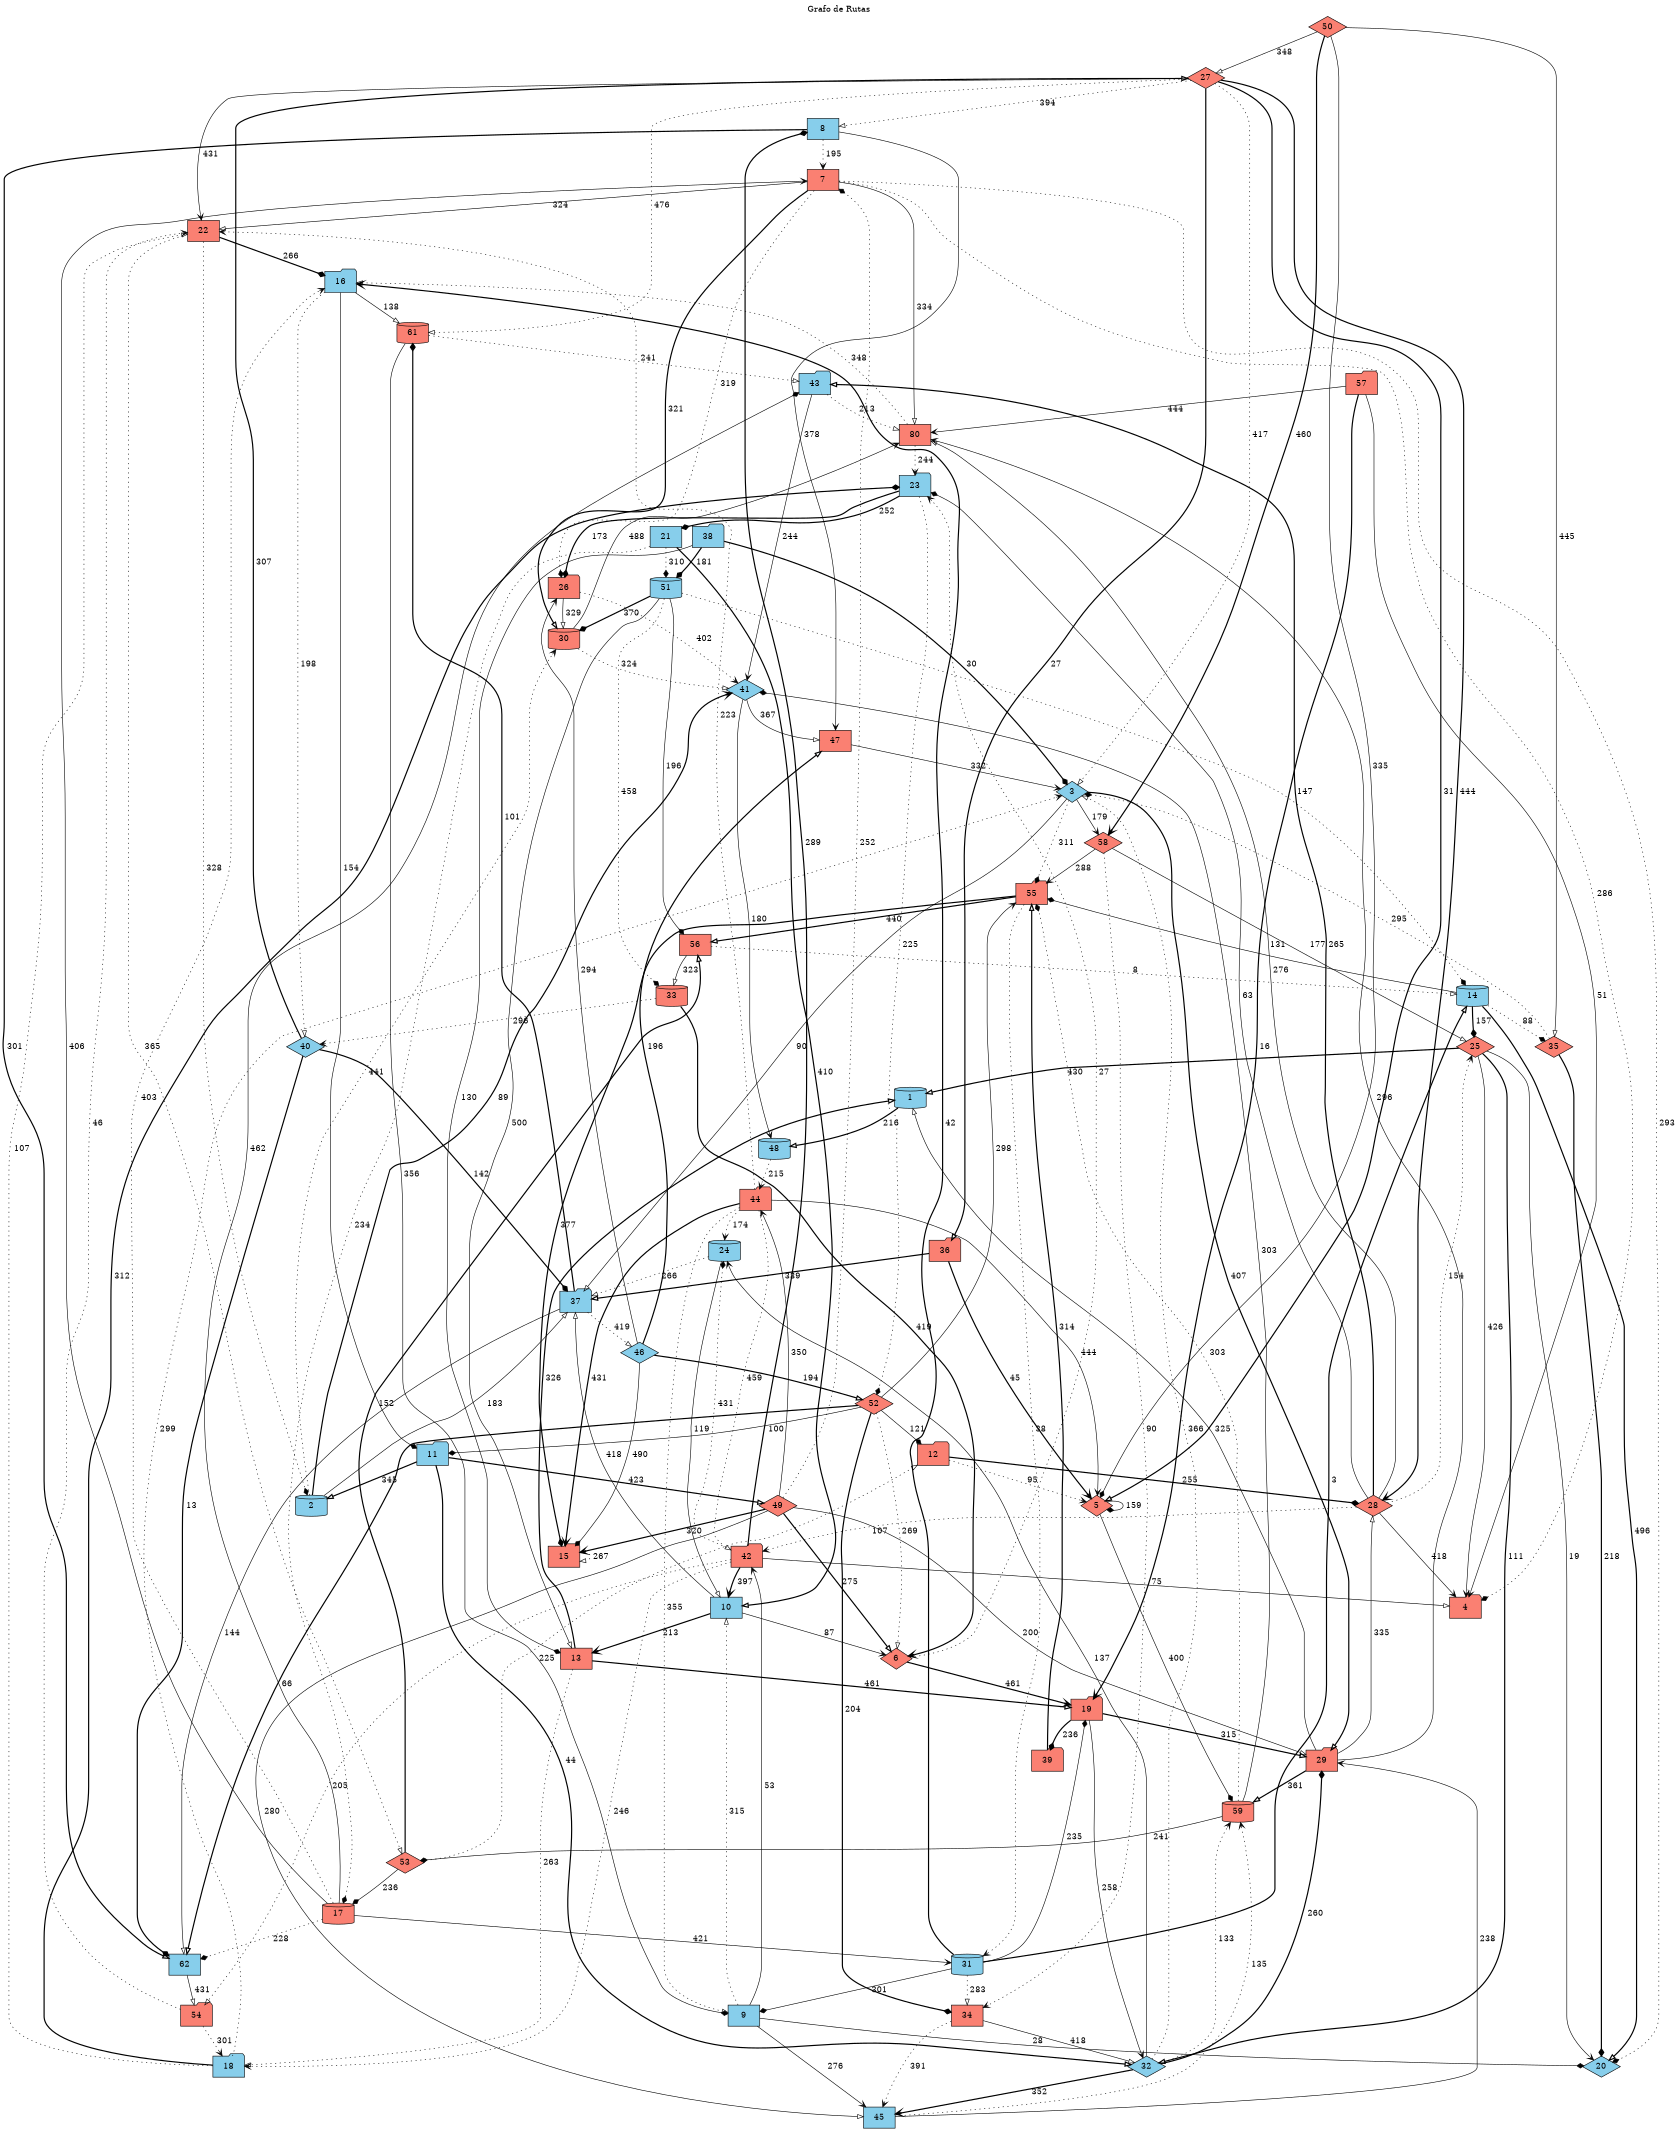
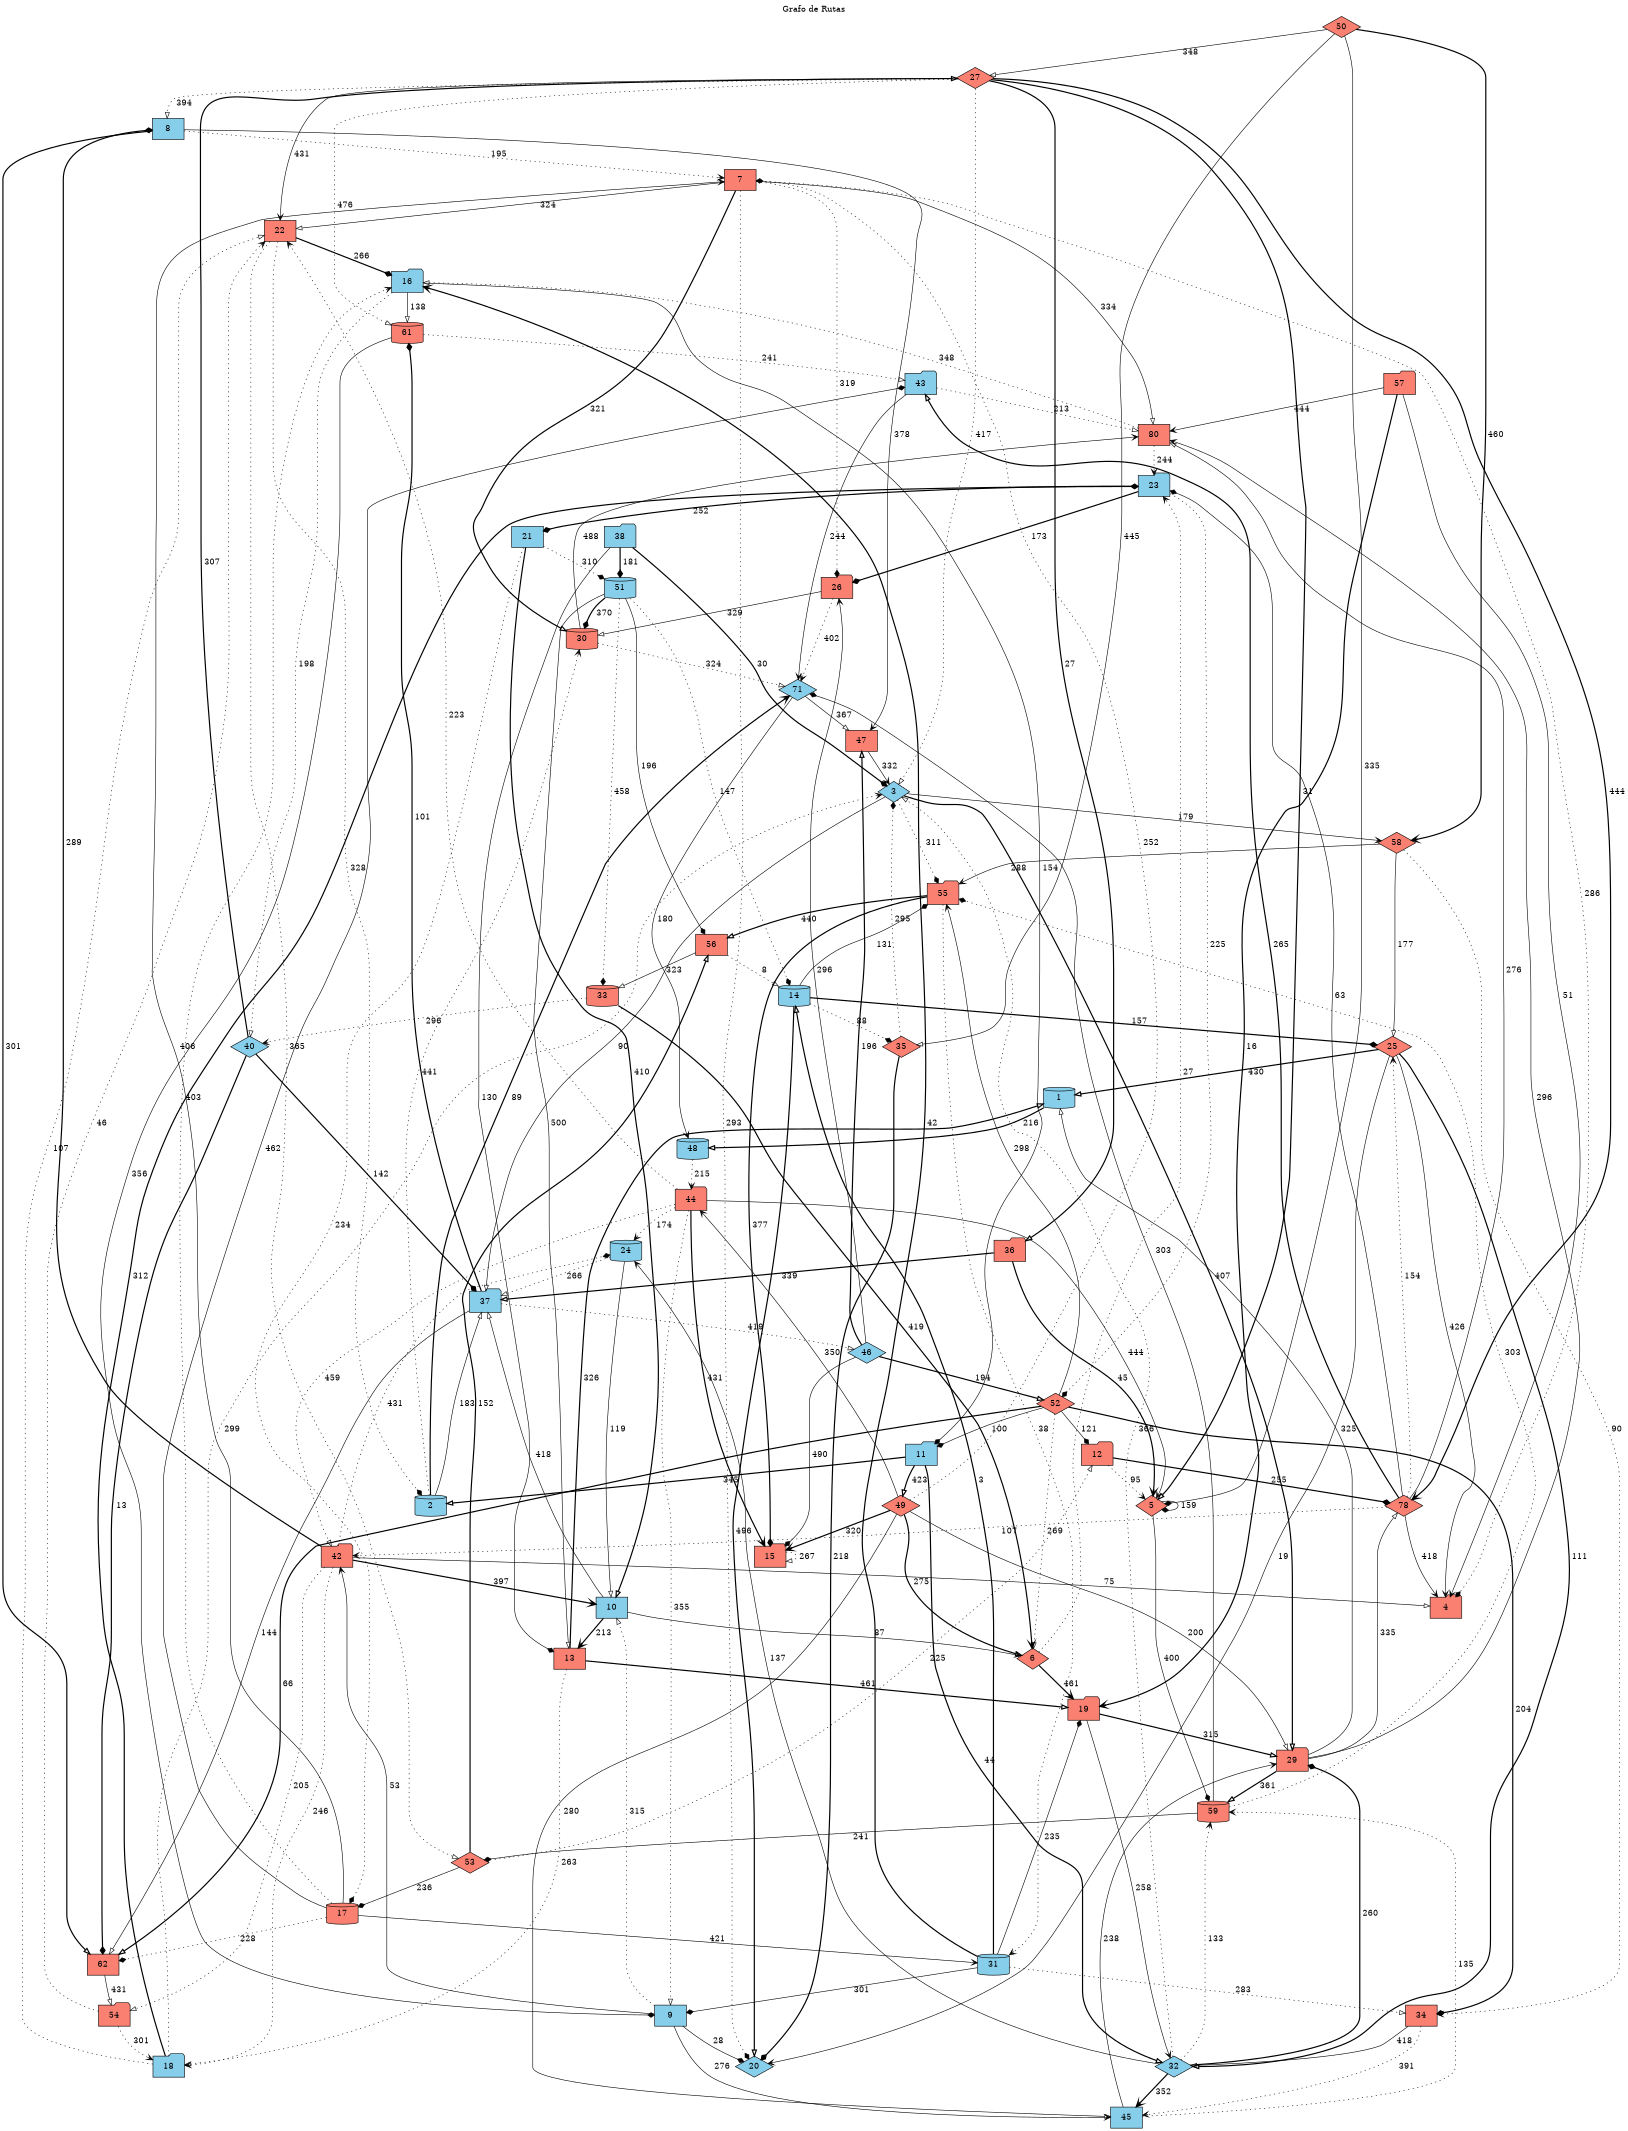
(745, 690) -> (798, 690)
(587, 970) -> (823, 970)
(1373, 1506) -> (1404, 1506)
(1047, 1761) -> none
(185, 1965) -> (103, 1965)
